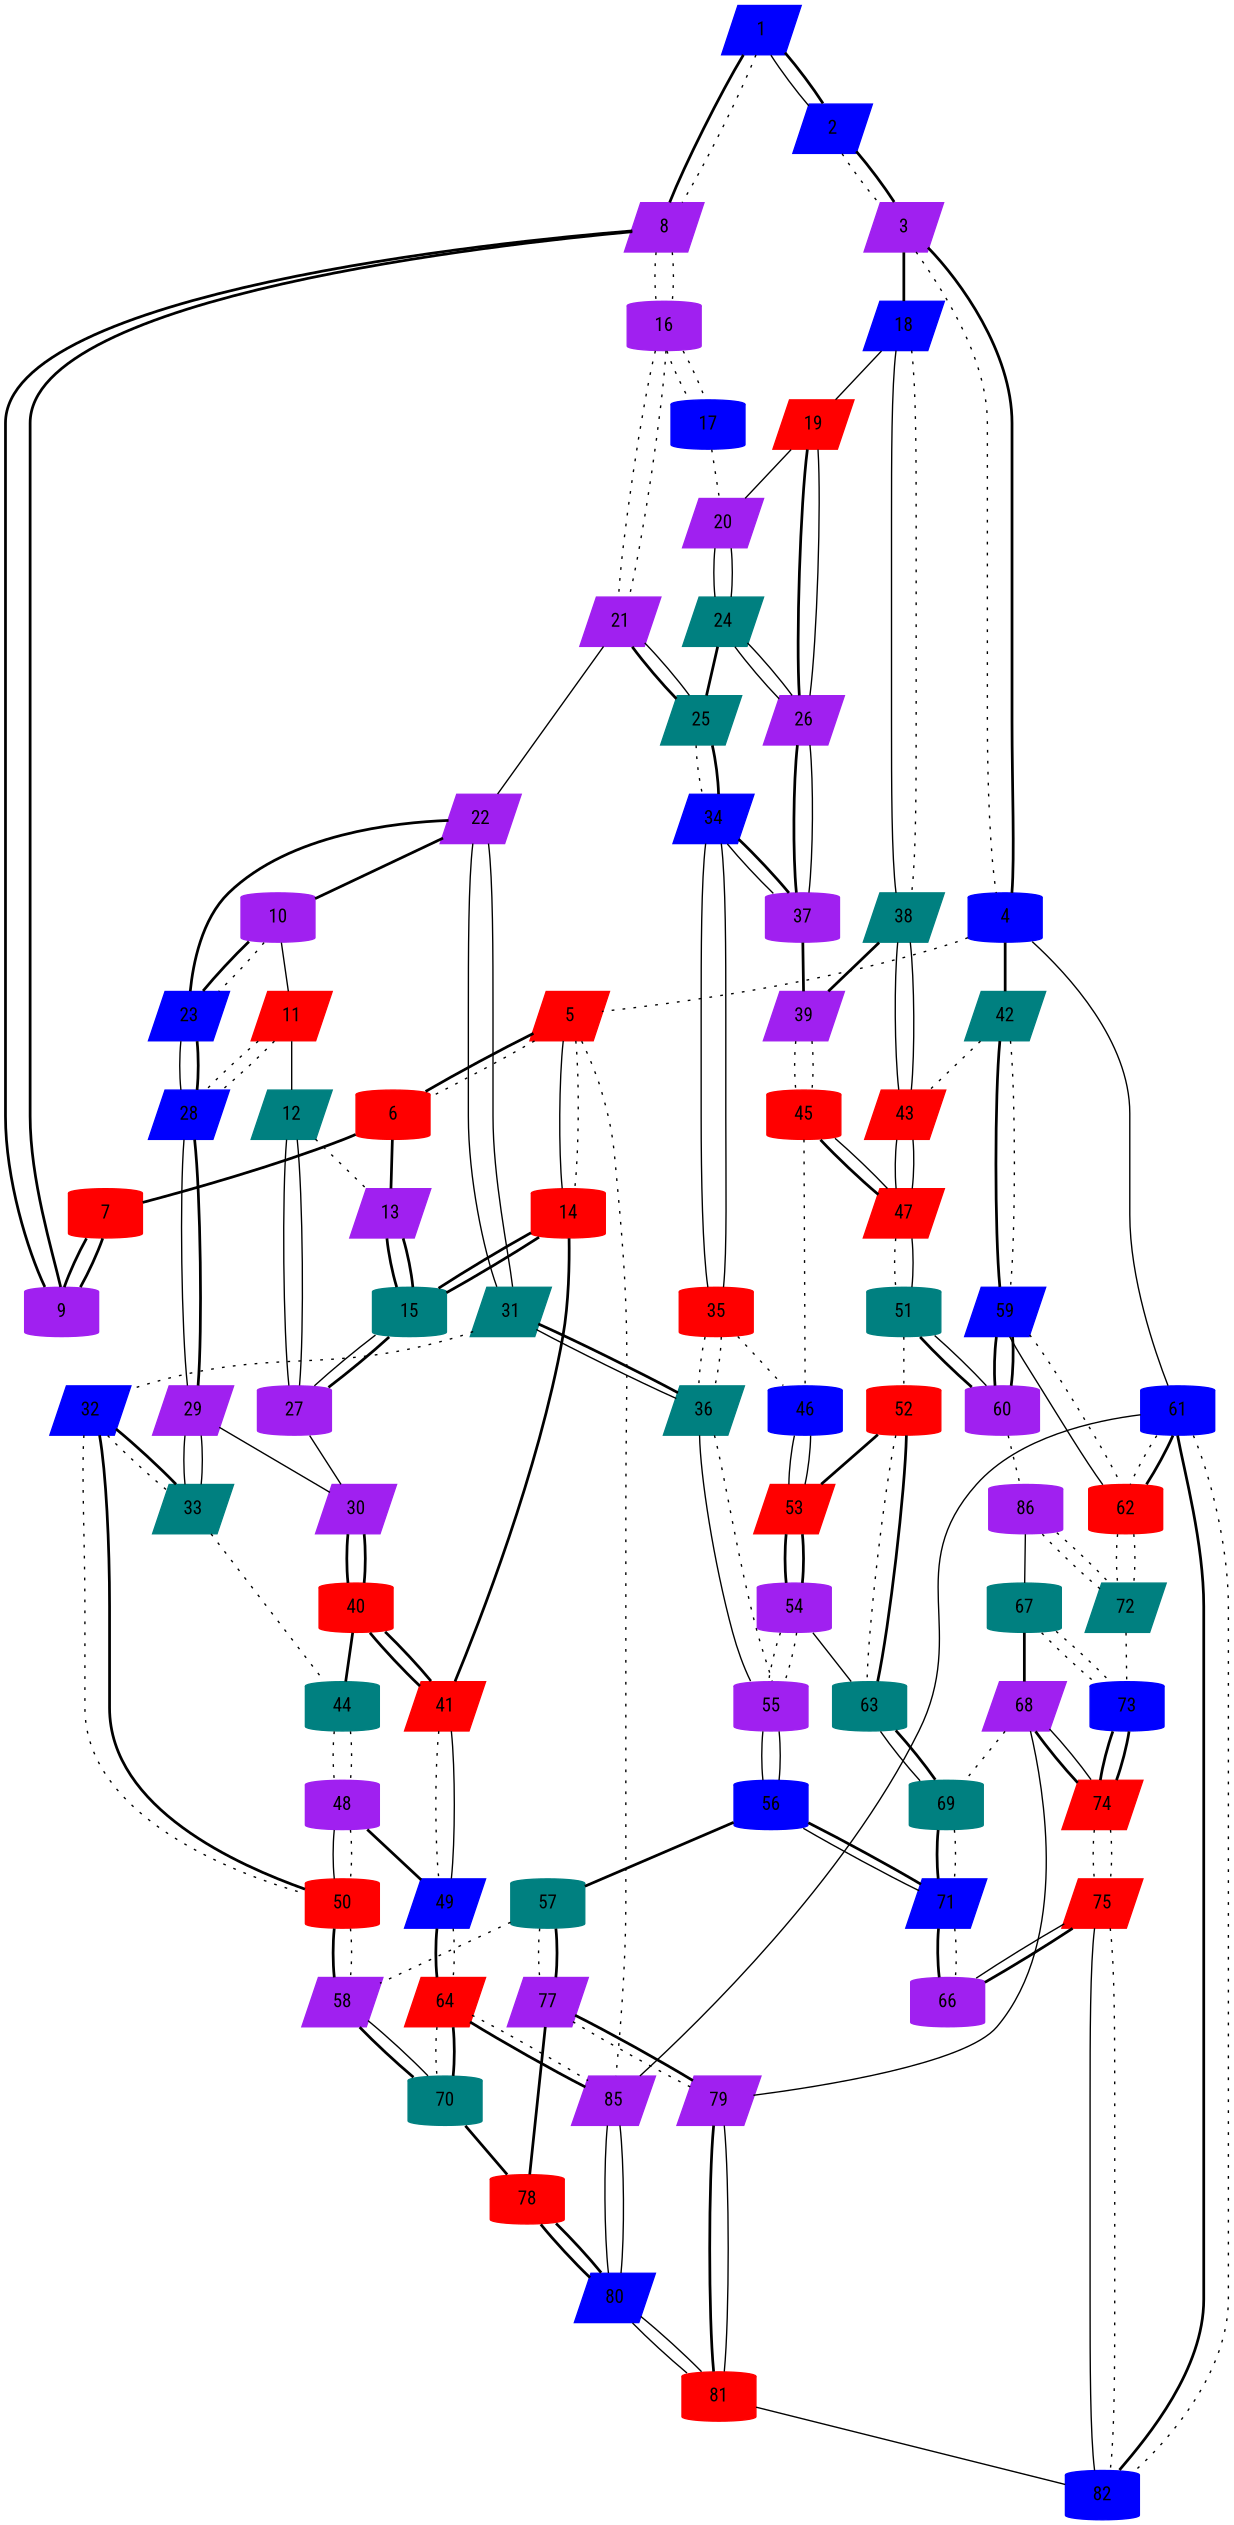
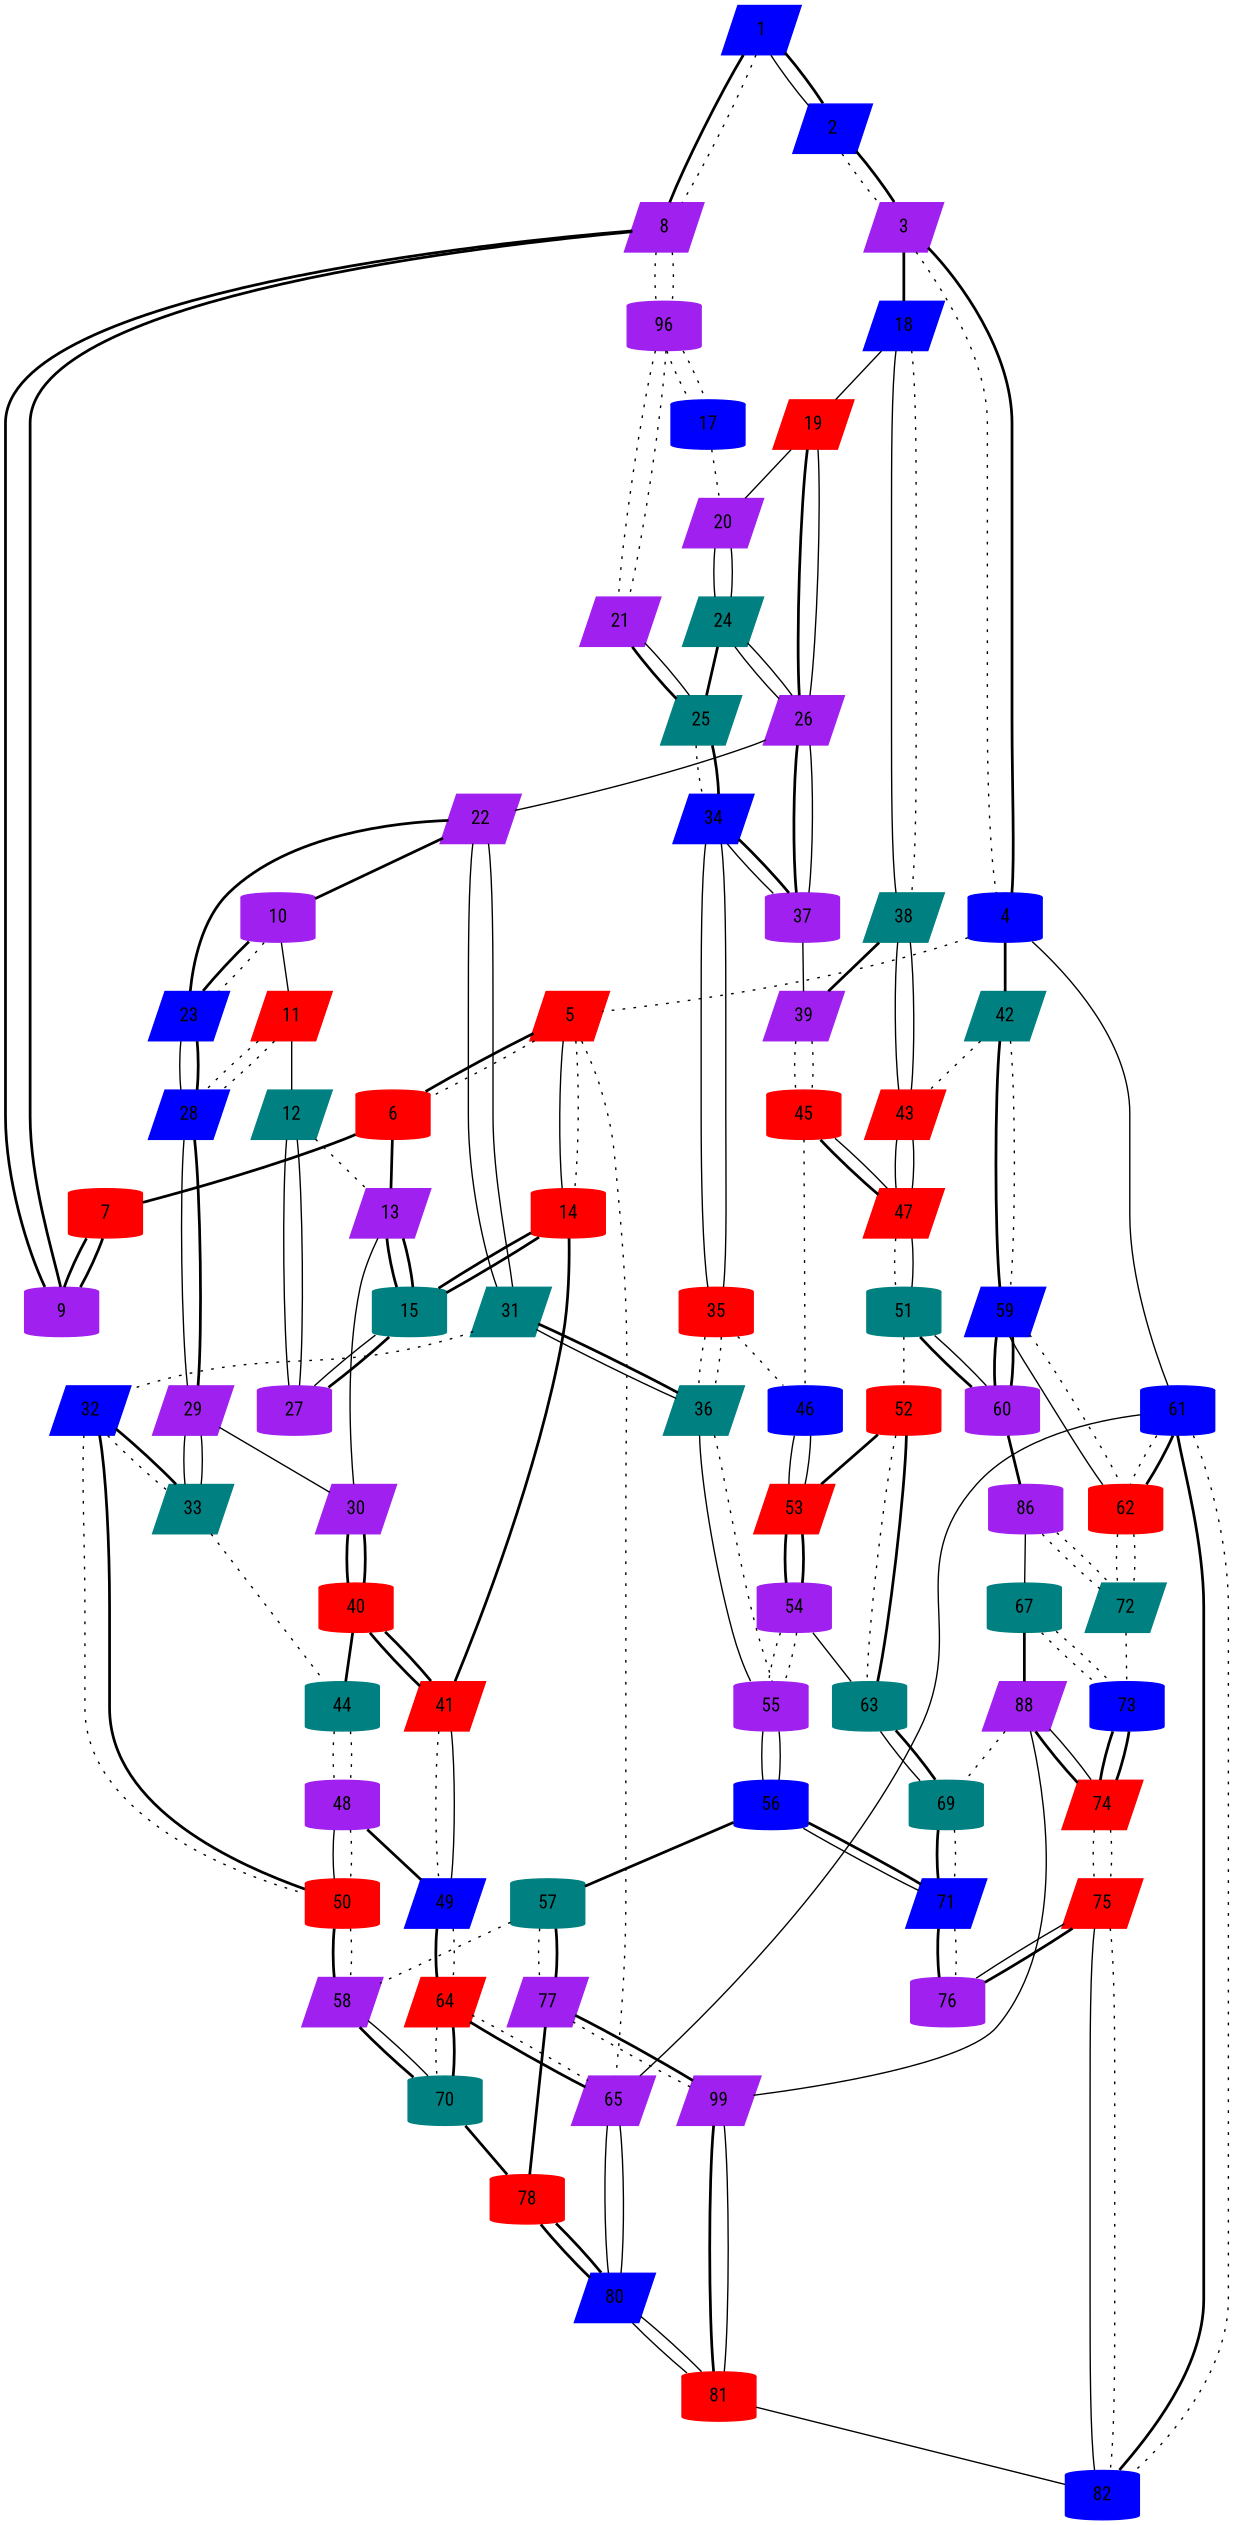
(664, 326) -> (664, 326)
(551, 720) -> (642, 779)
(803, 967) -> (803, 967)
(325, 1460) -> (353, 1341)
(1015, 1464) -> (1015, 1464)
(1024, 1706) -> (1024, 1706)
(948, 2002) -> (948, 2002)
(614, 2101) -> (614, 2101)
(719, 2101) -> (719, 2101)
